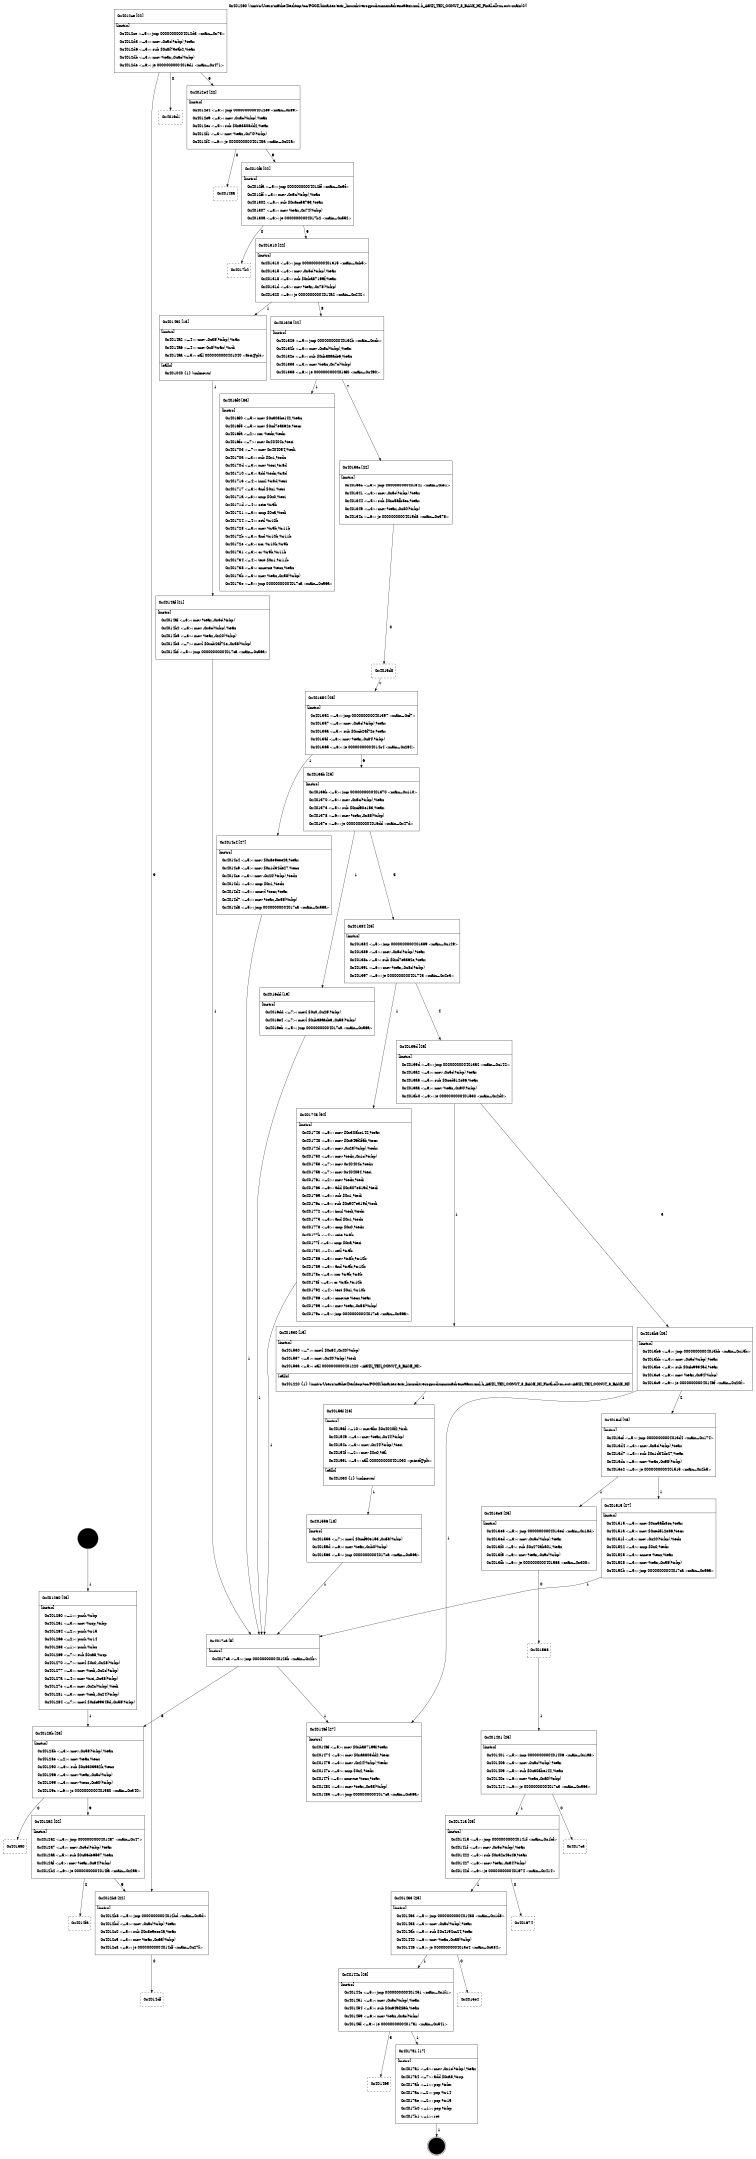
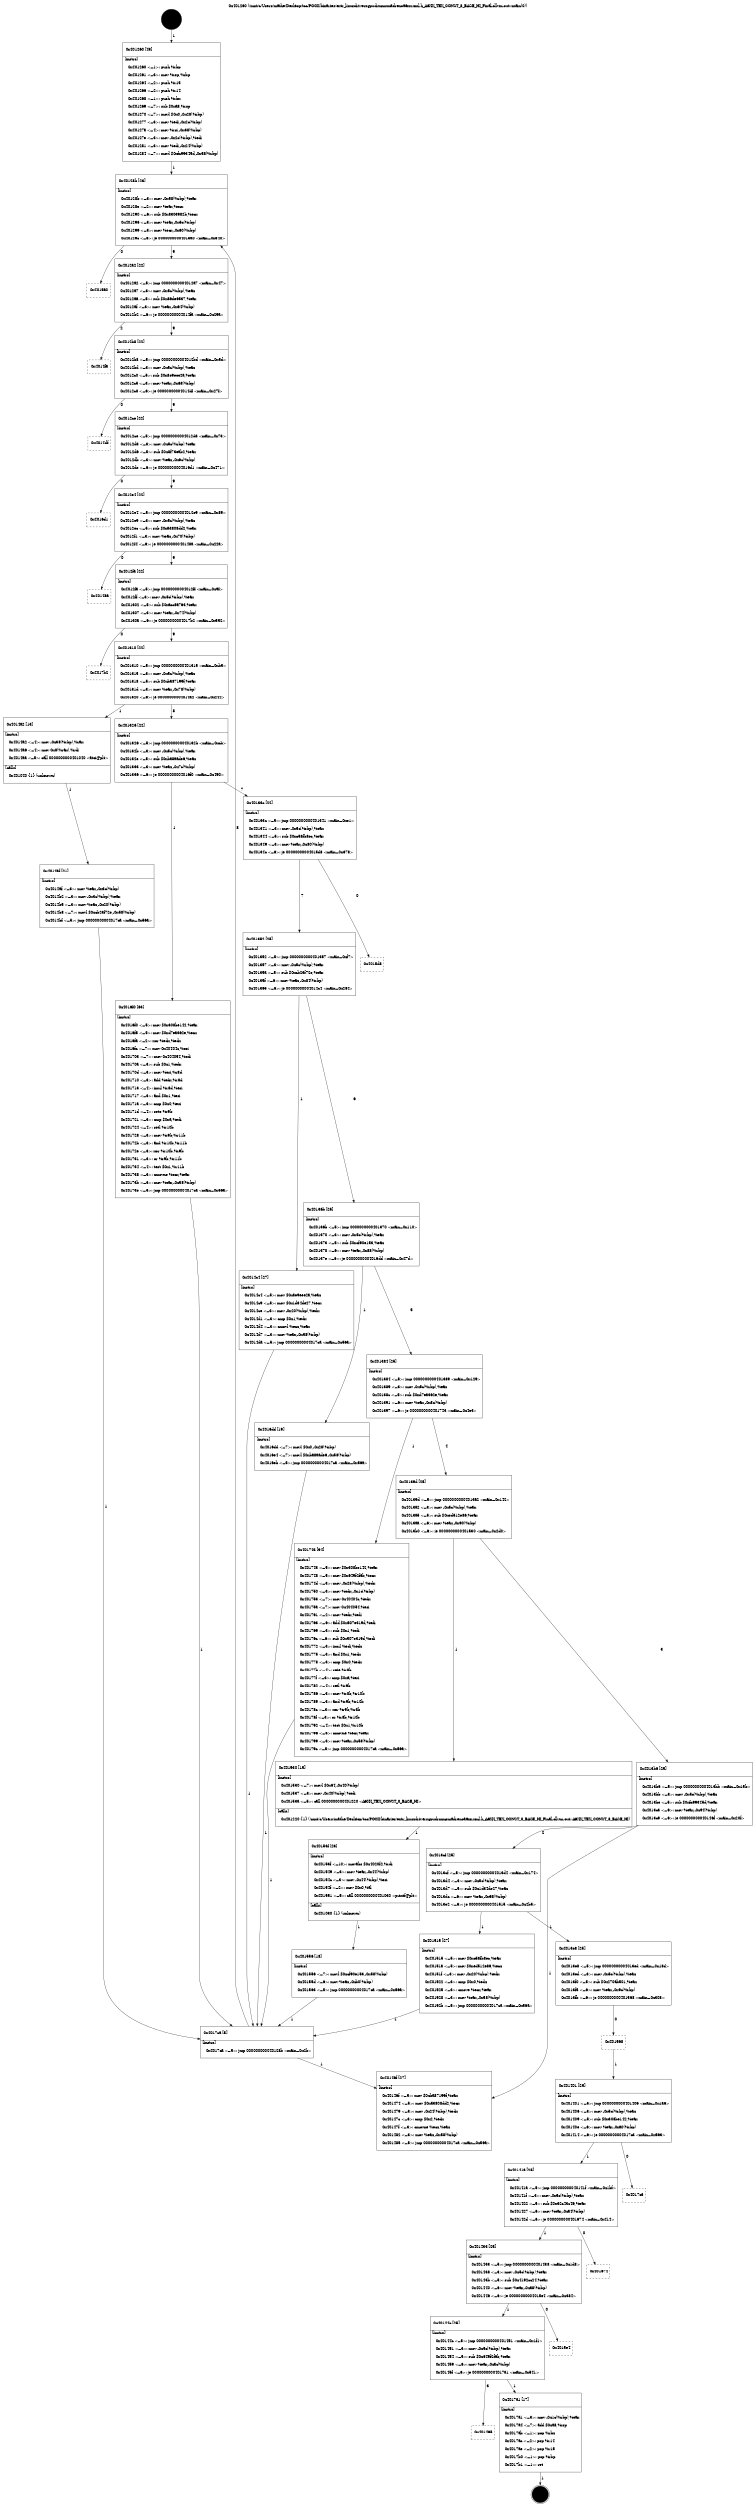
(378, 683) -> (300, 895)
(152, 980) -> (171, 404)
none -> (199, 1616)
